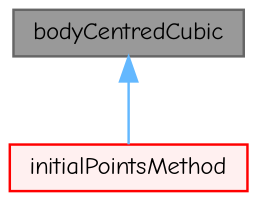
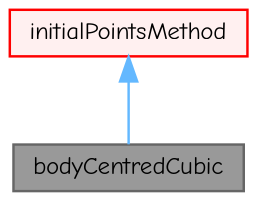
(129, 113) -> (129, 113)
